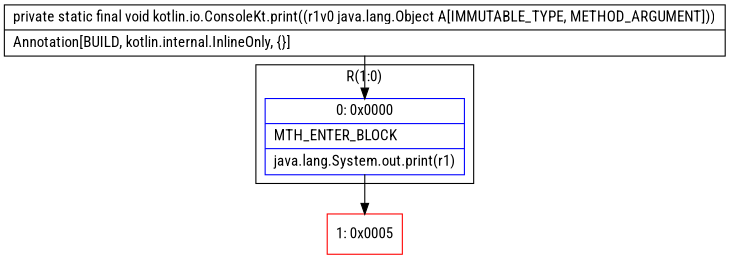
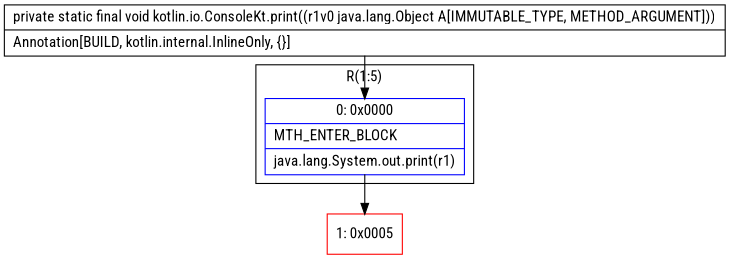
(365, 77) -> (365, 77)
